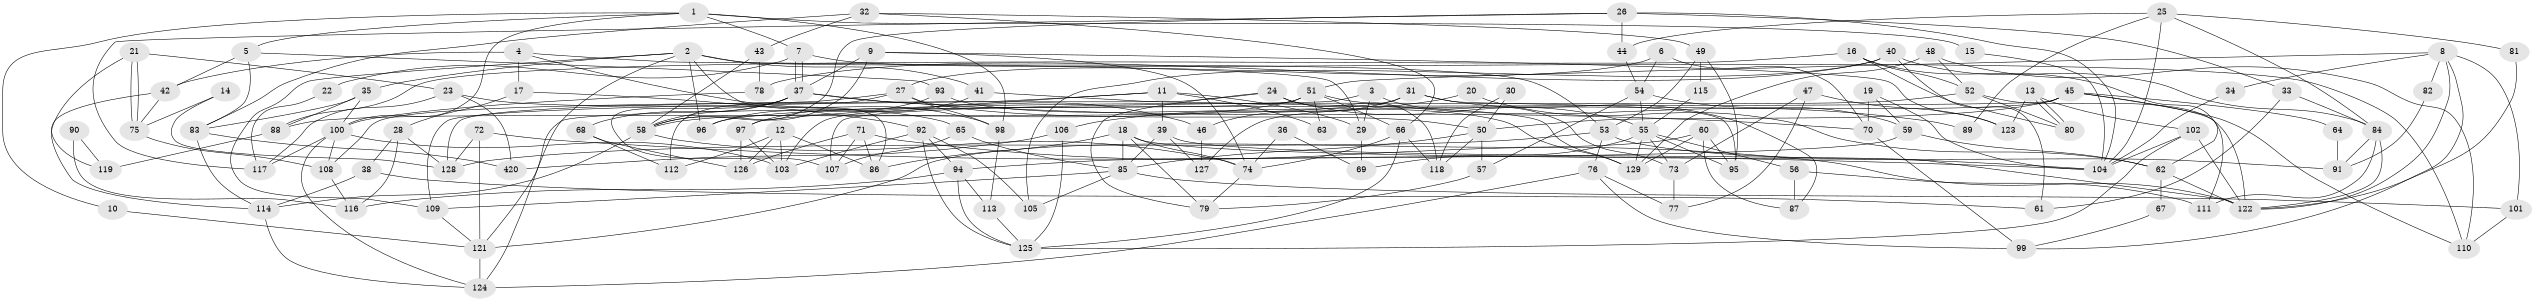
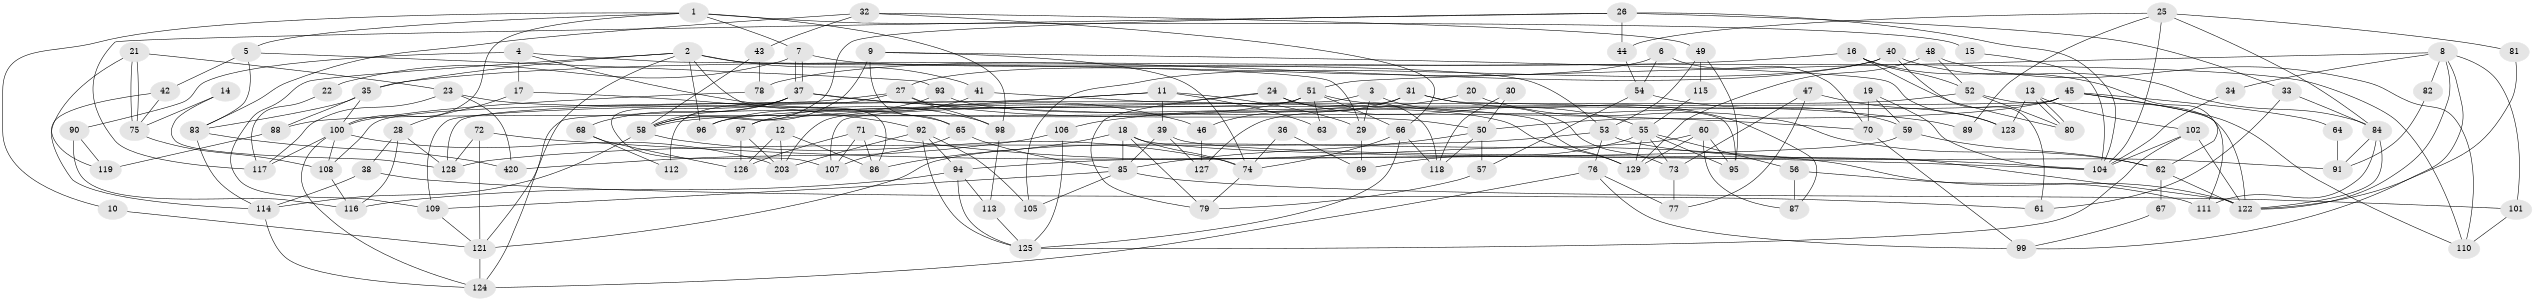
(323, 60) -> (289, 64)
(1175, 62) -> (1108, 63)
(835, 72) -> (875, 90)
(1642, 111) -> none
(728, 153) -> none
(782, 170) -> (782, 170)
